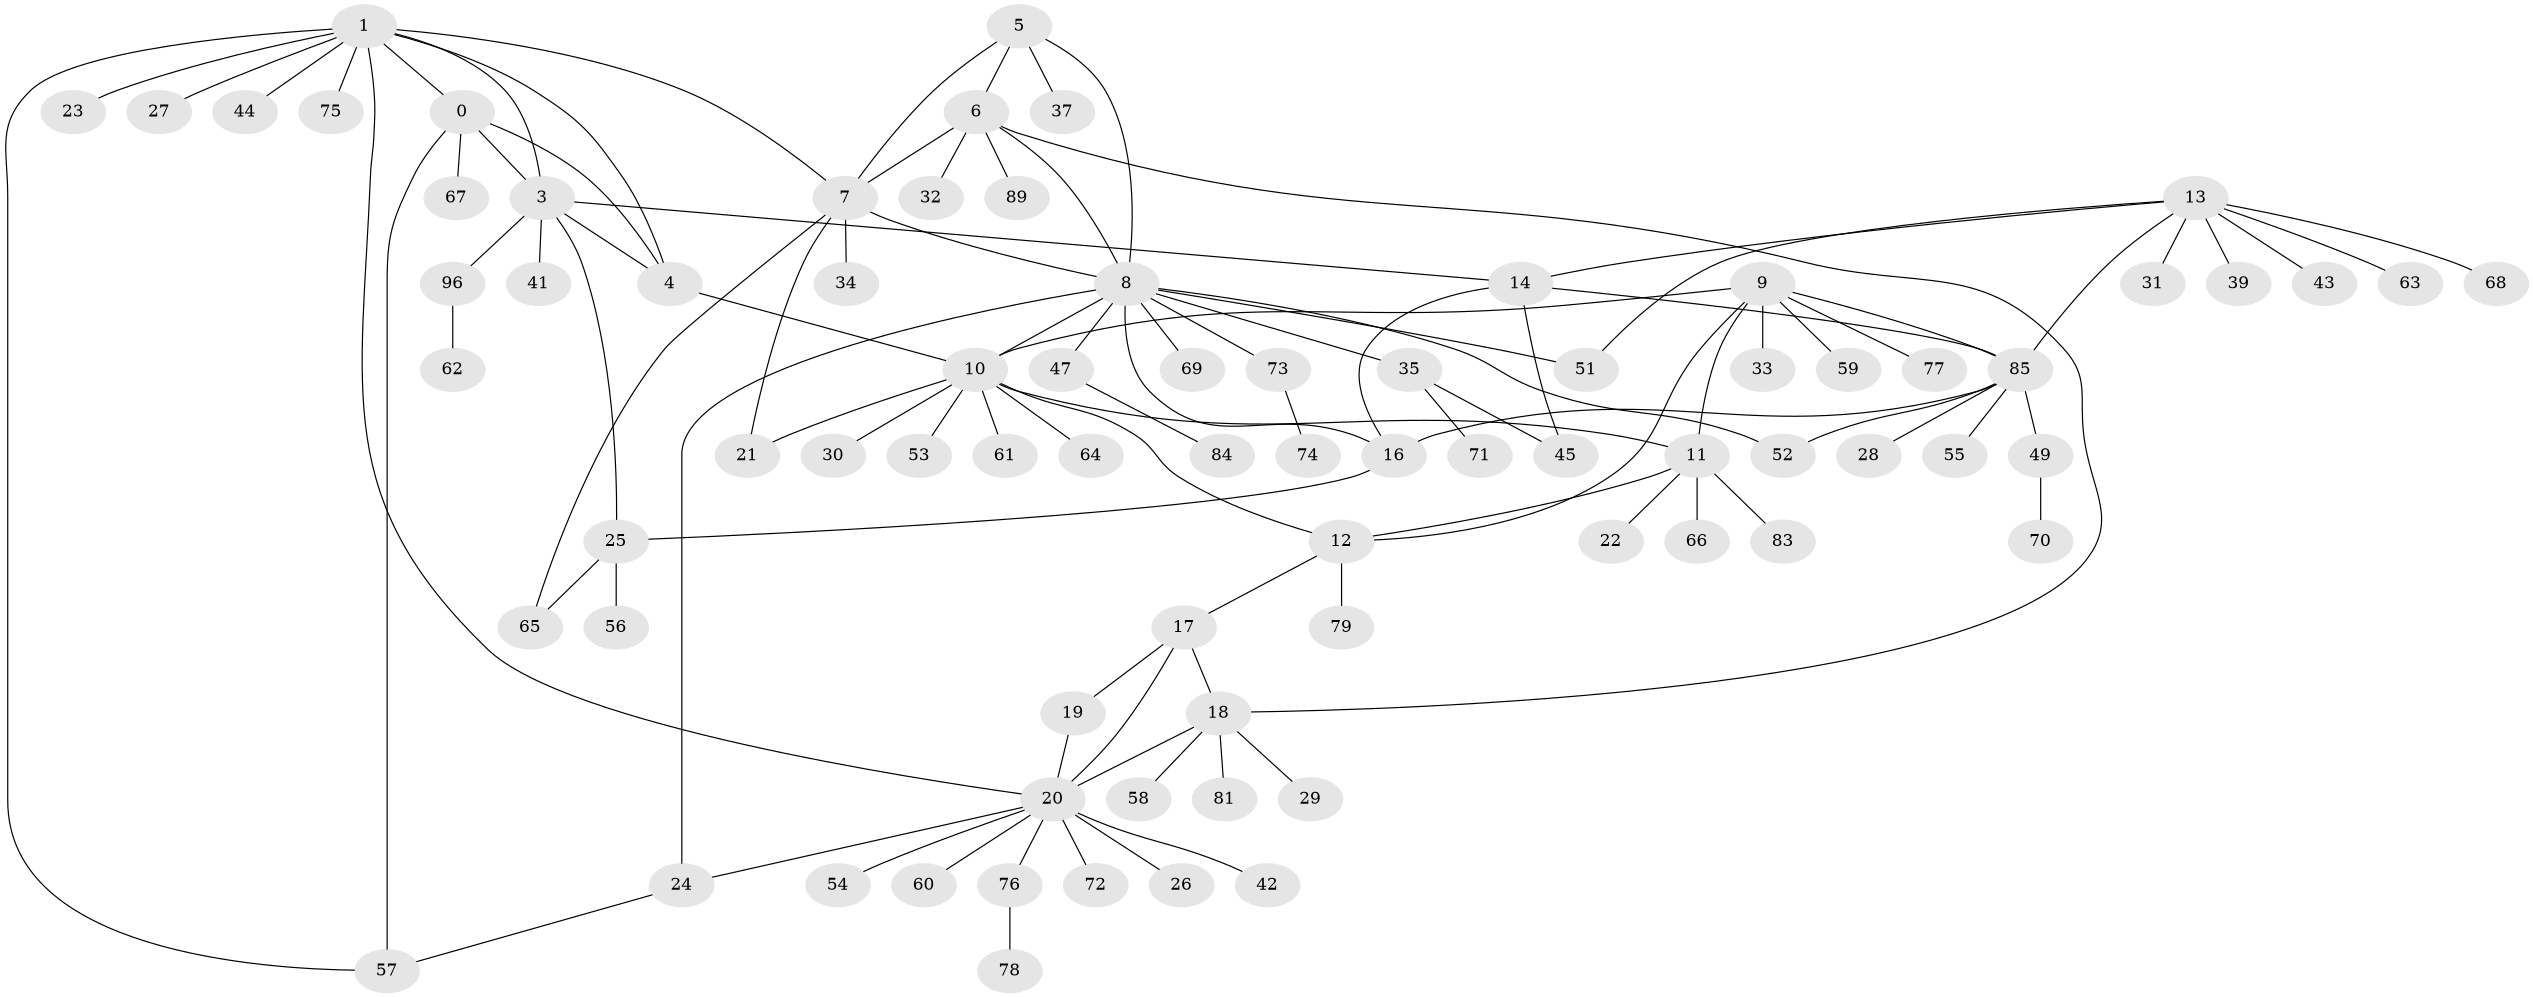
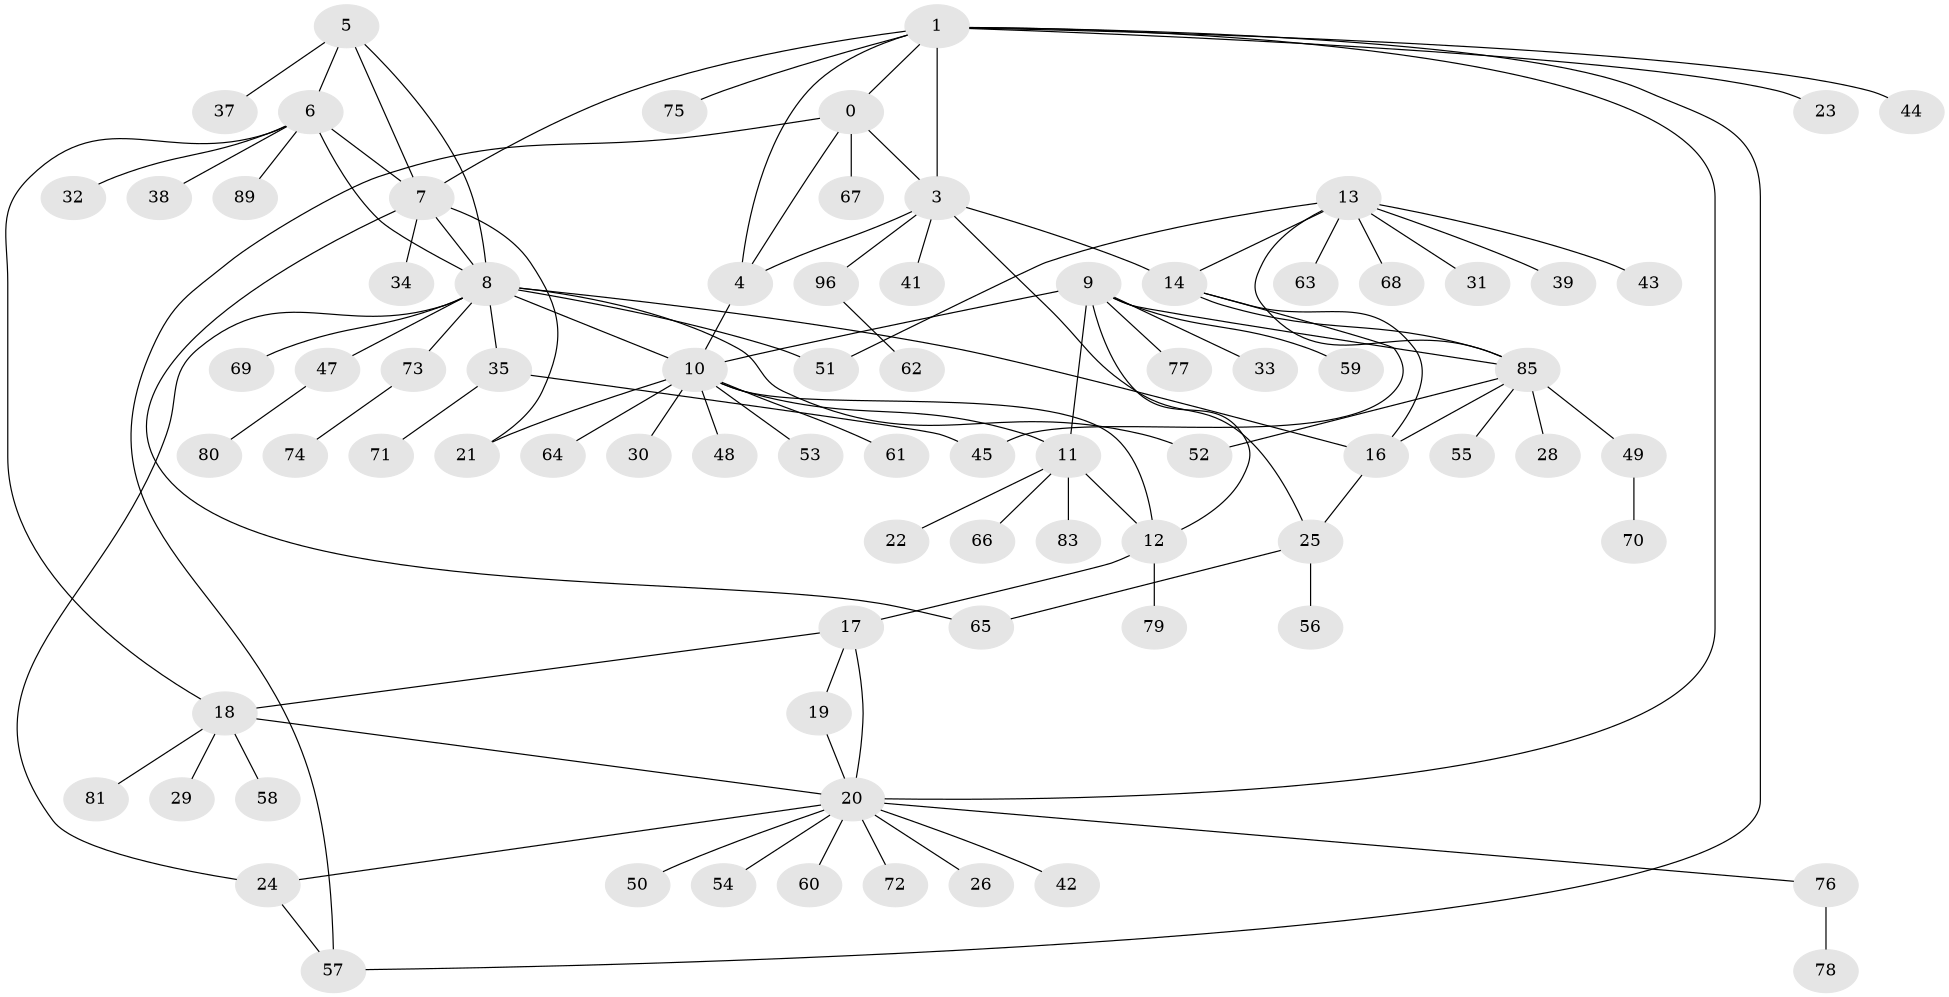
(159, 112) -> none
none -> (159, 198)
none -> (725, 456)
(1222, 456) -> (209, 456)
none -> (638, 885)
